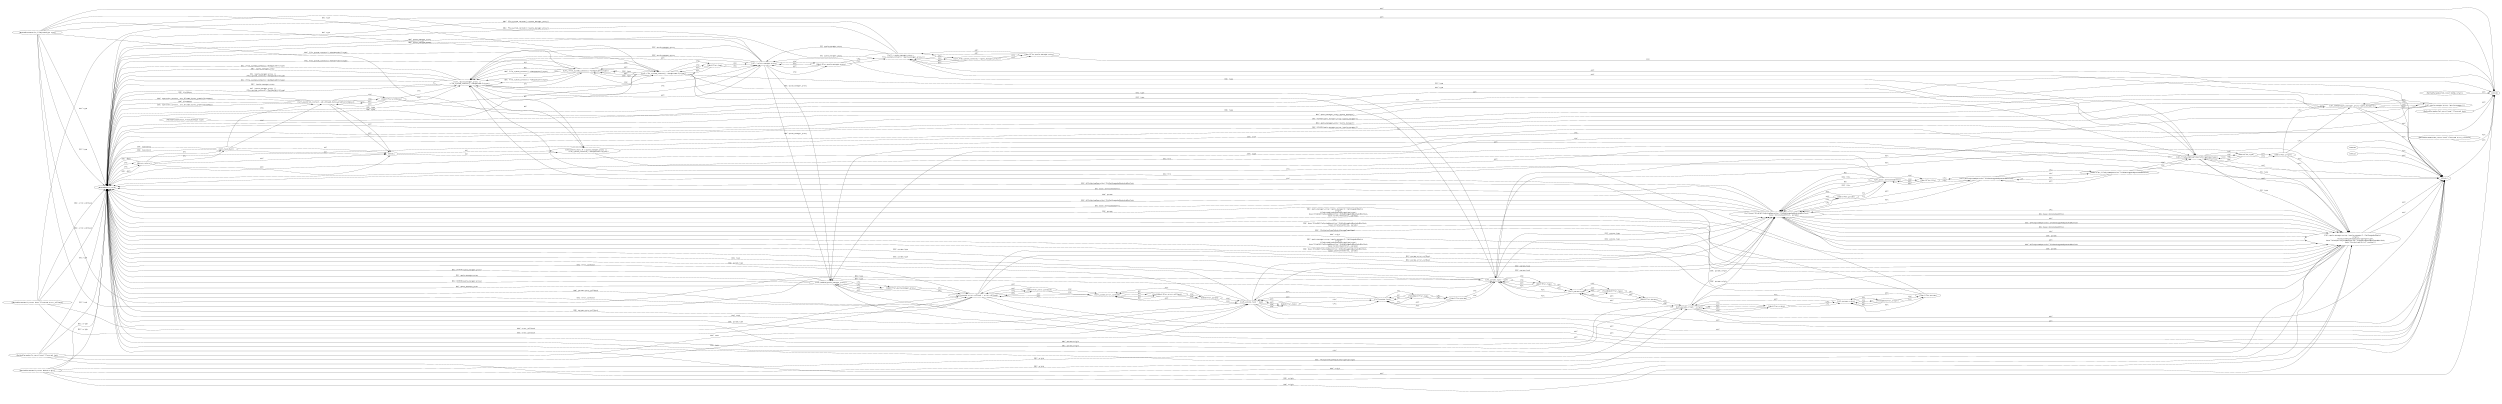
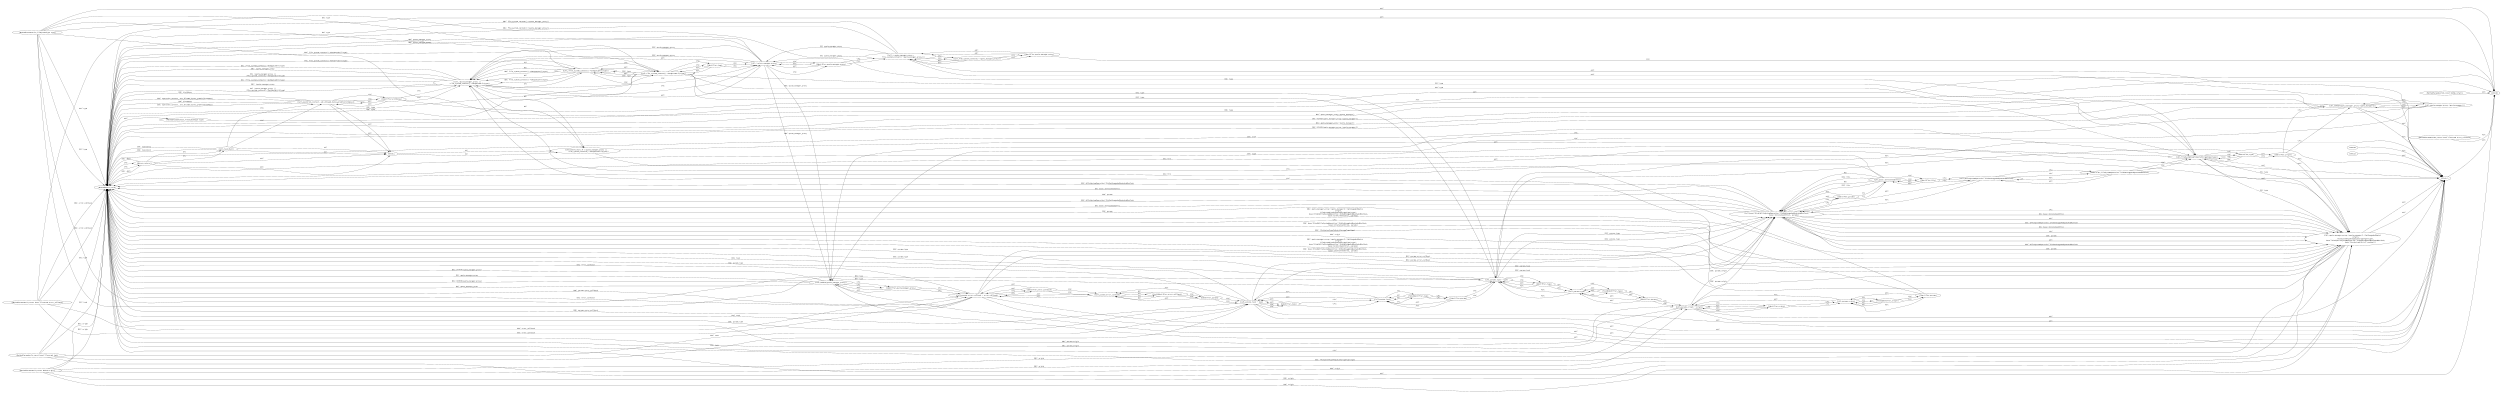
(2445, 111) -> none
(1295, 132) -> (117, 131)
